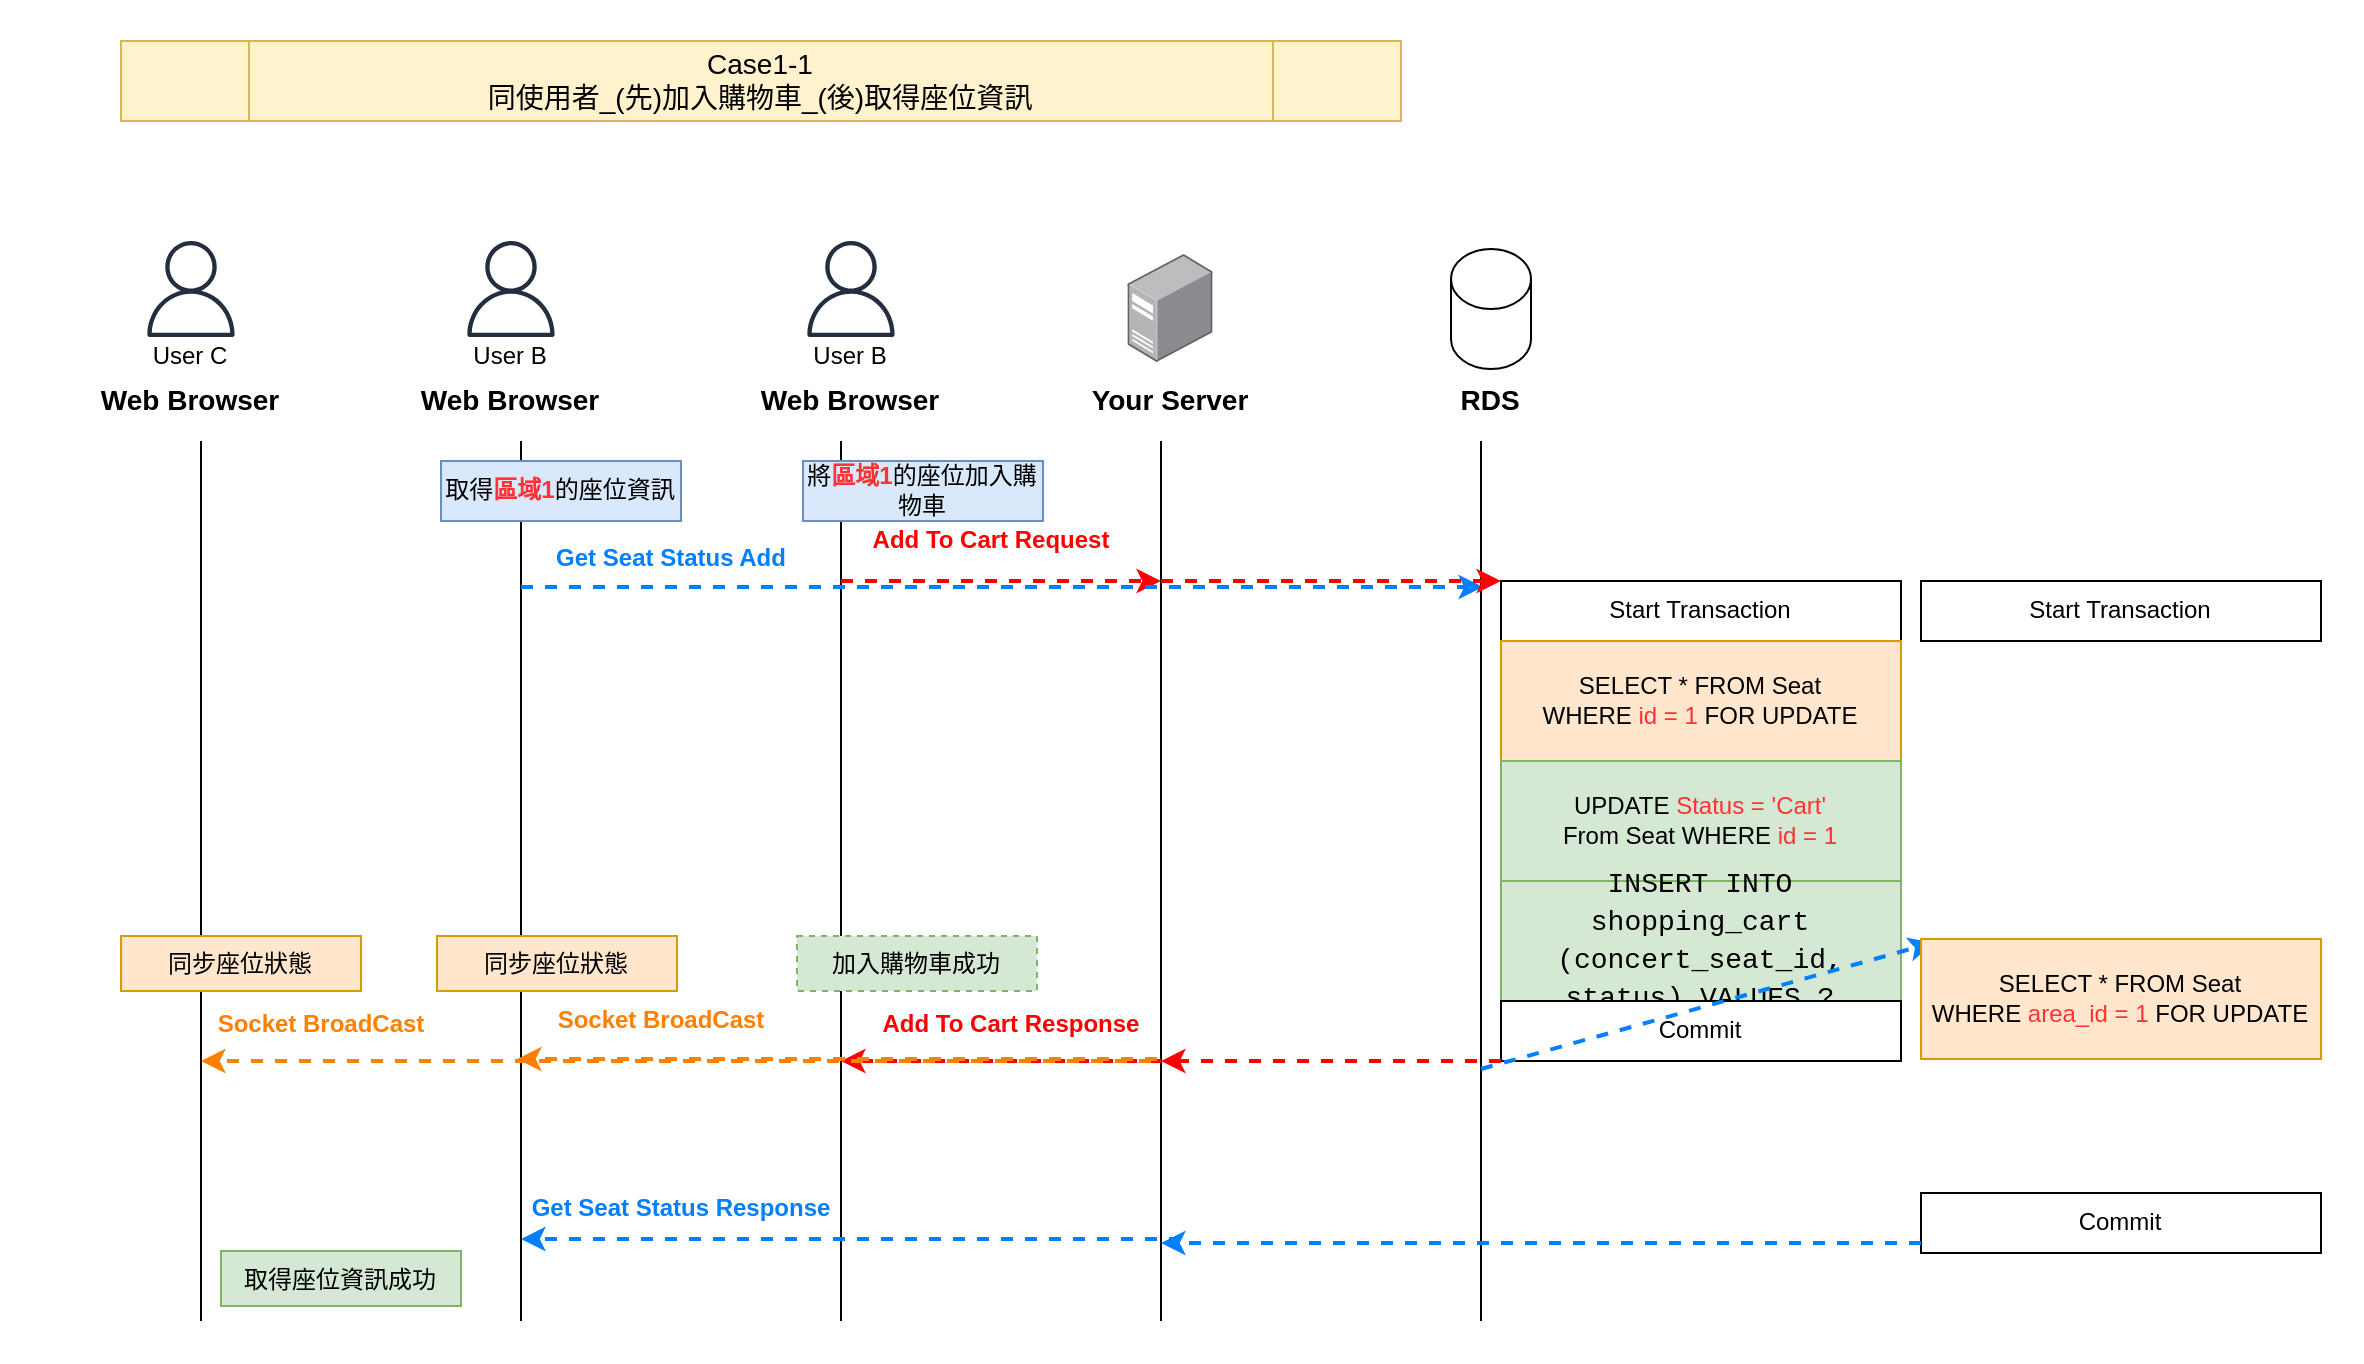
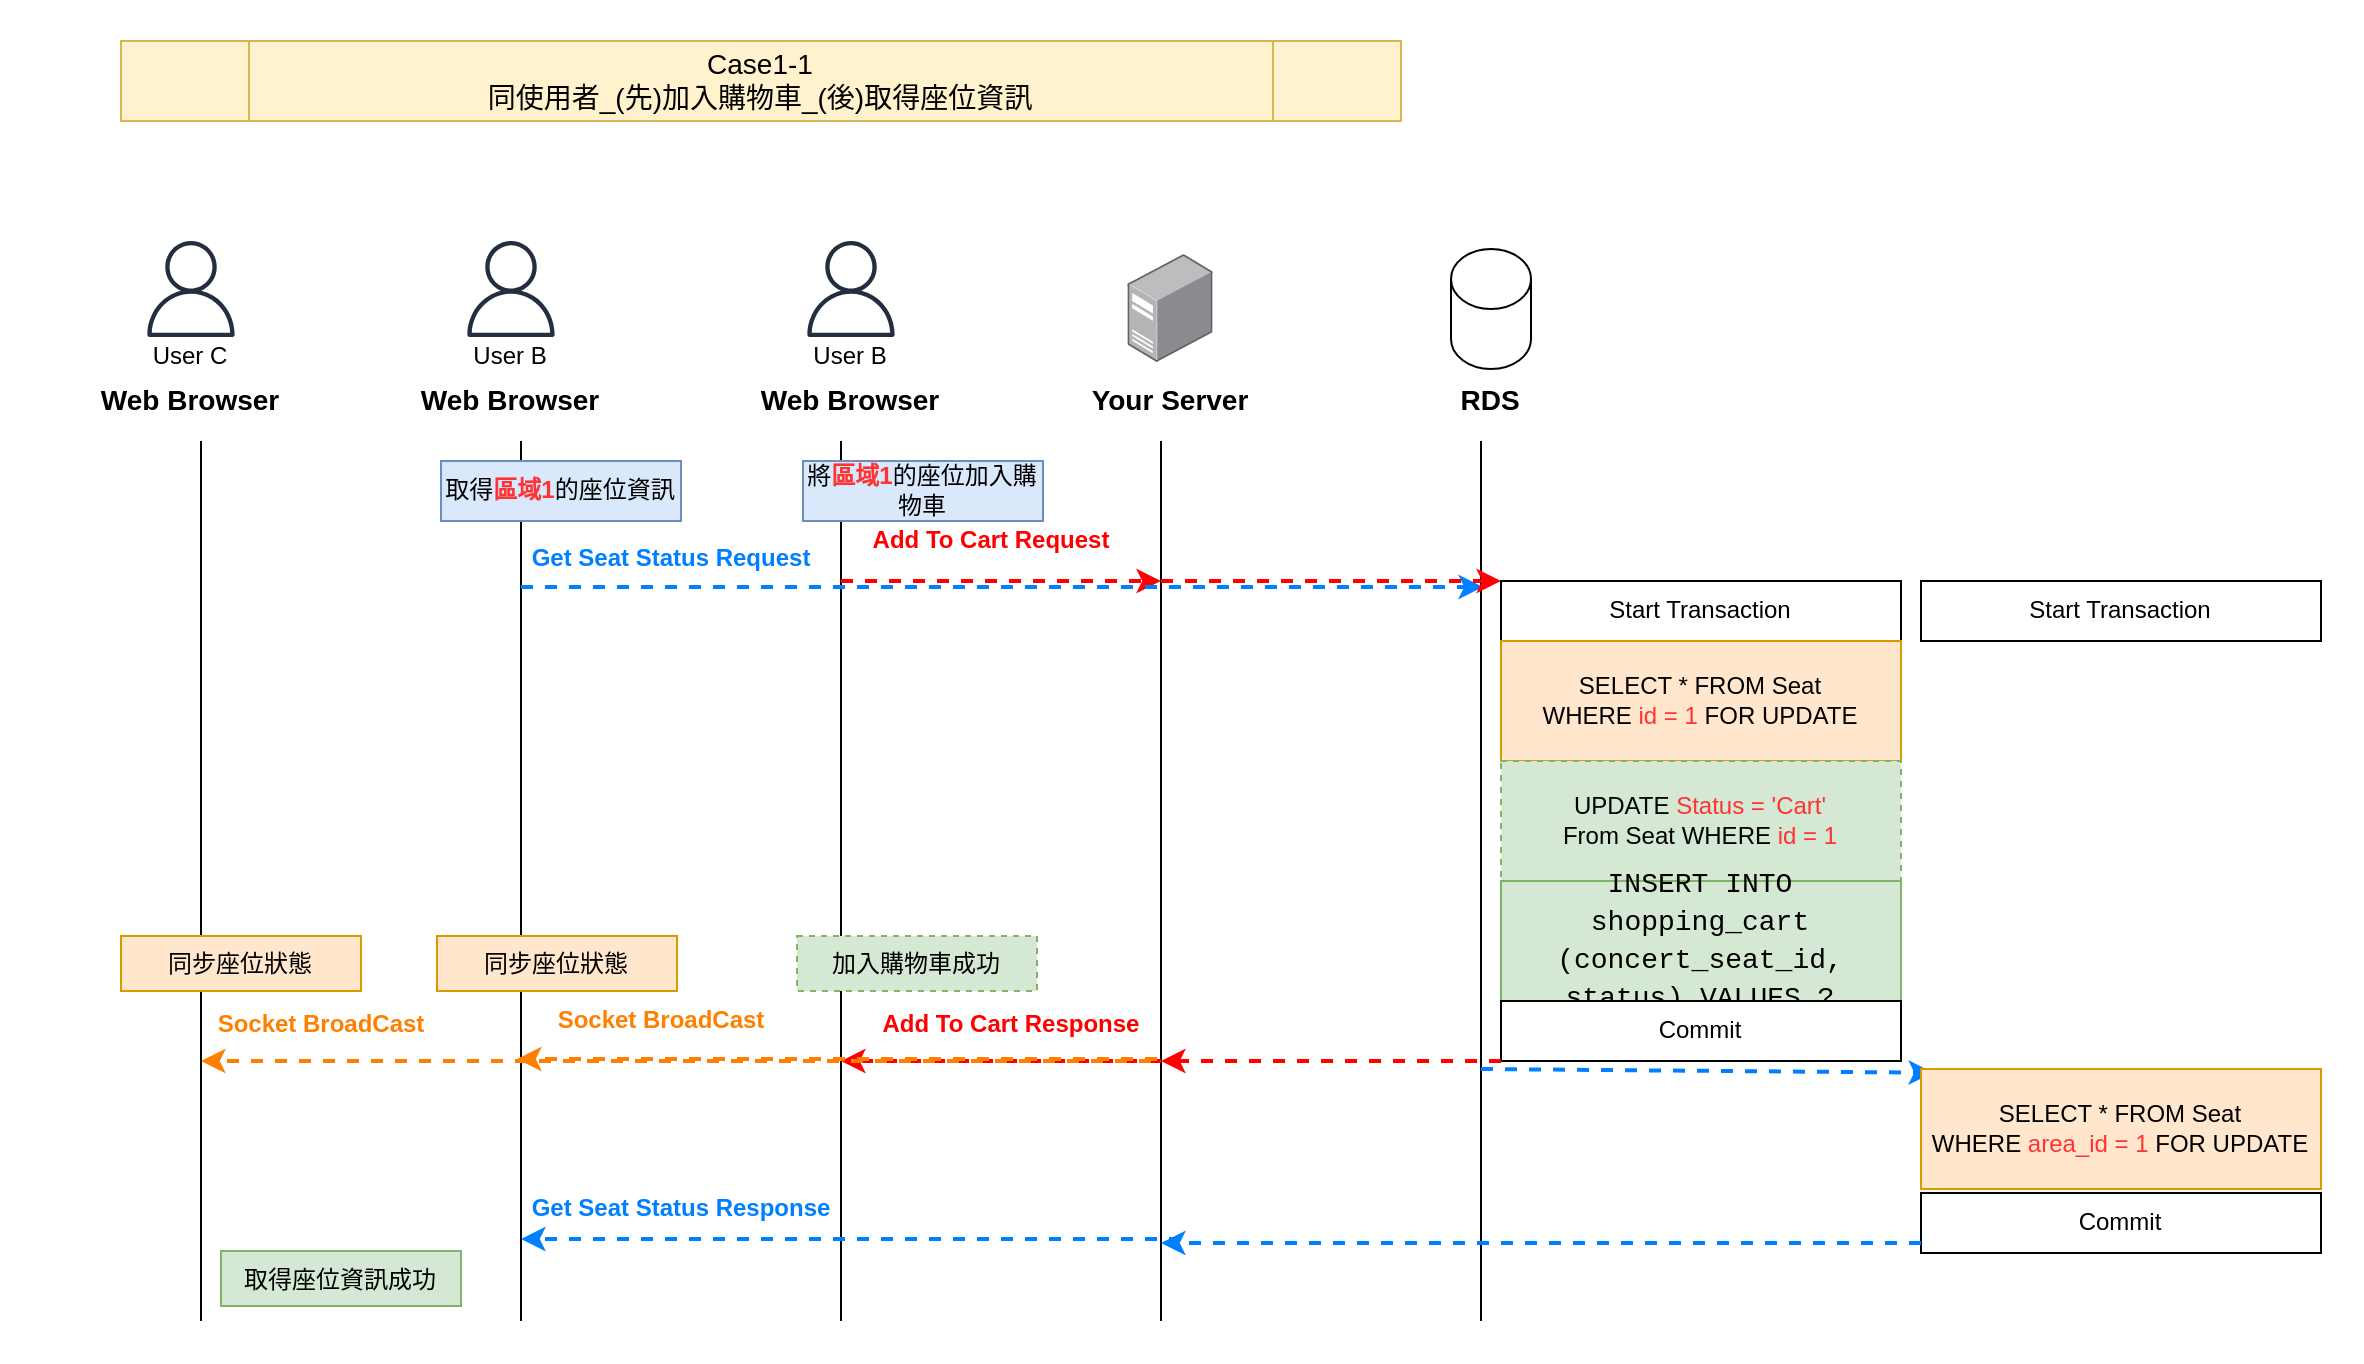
(672, 559) -> (672, 559)
(1701, 821) -> (1701, 821)
(2121, 999) -> (2121, 1129)
